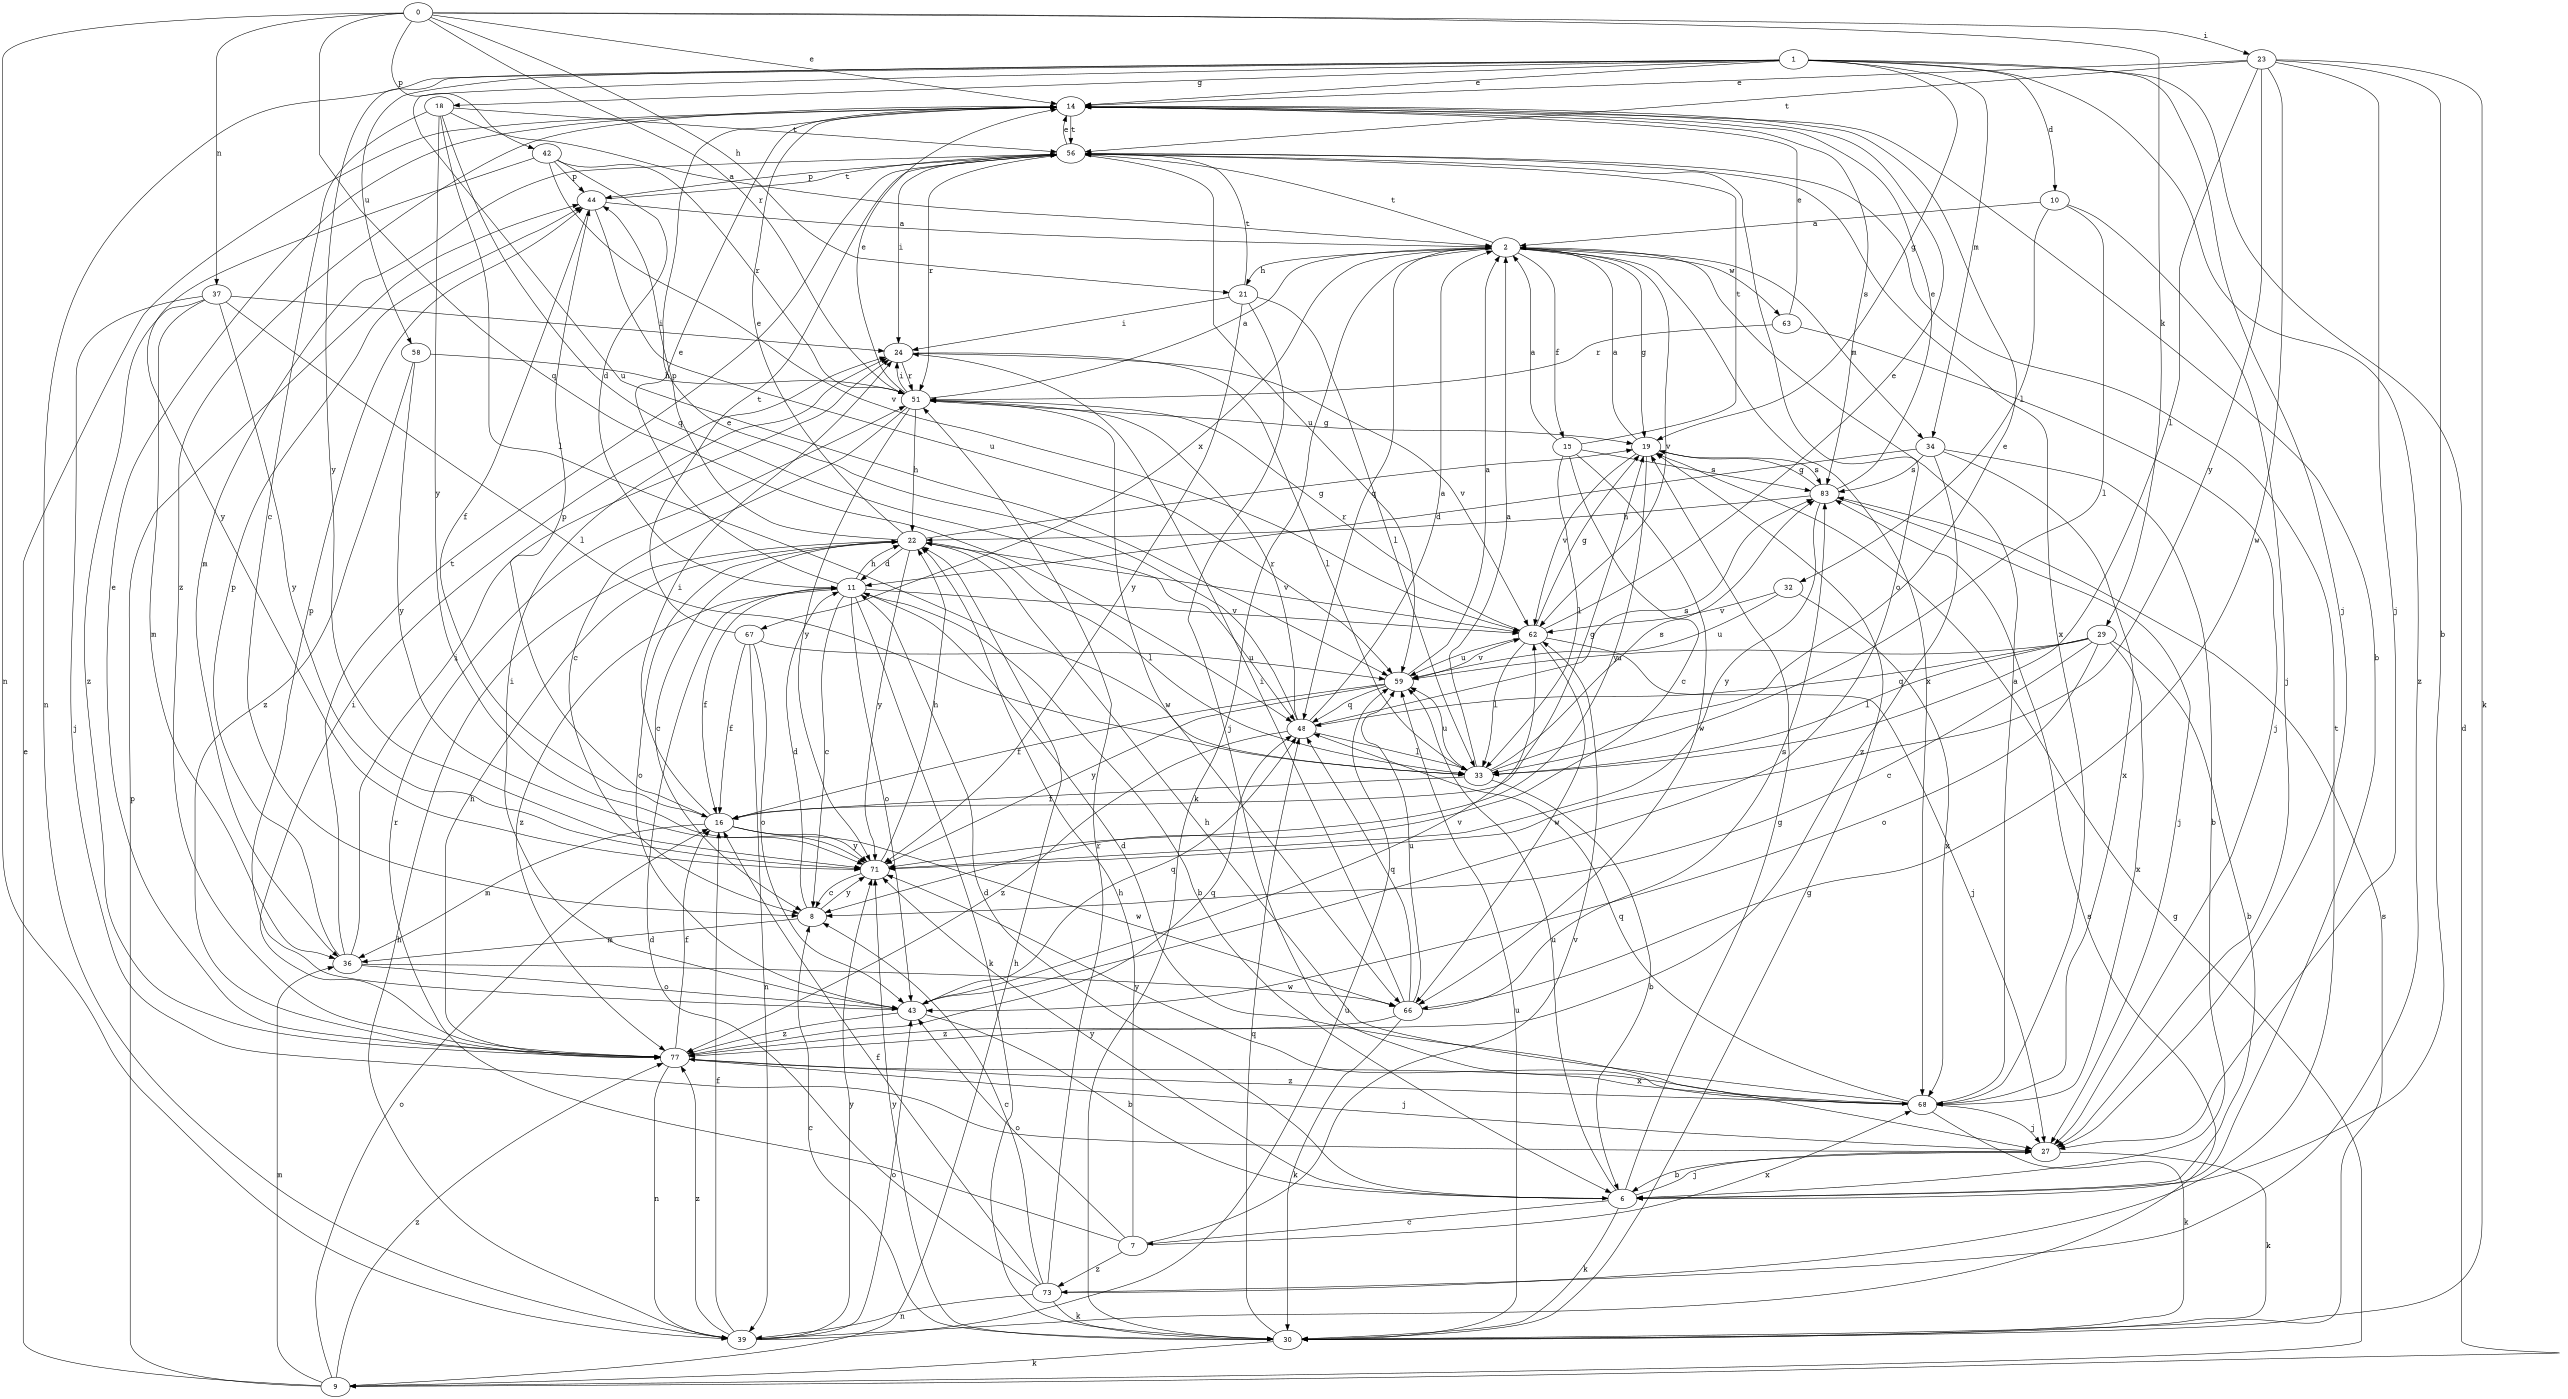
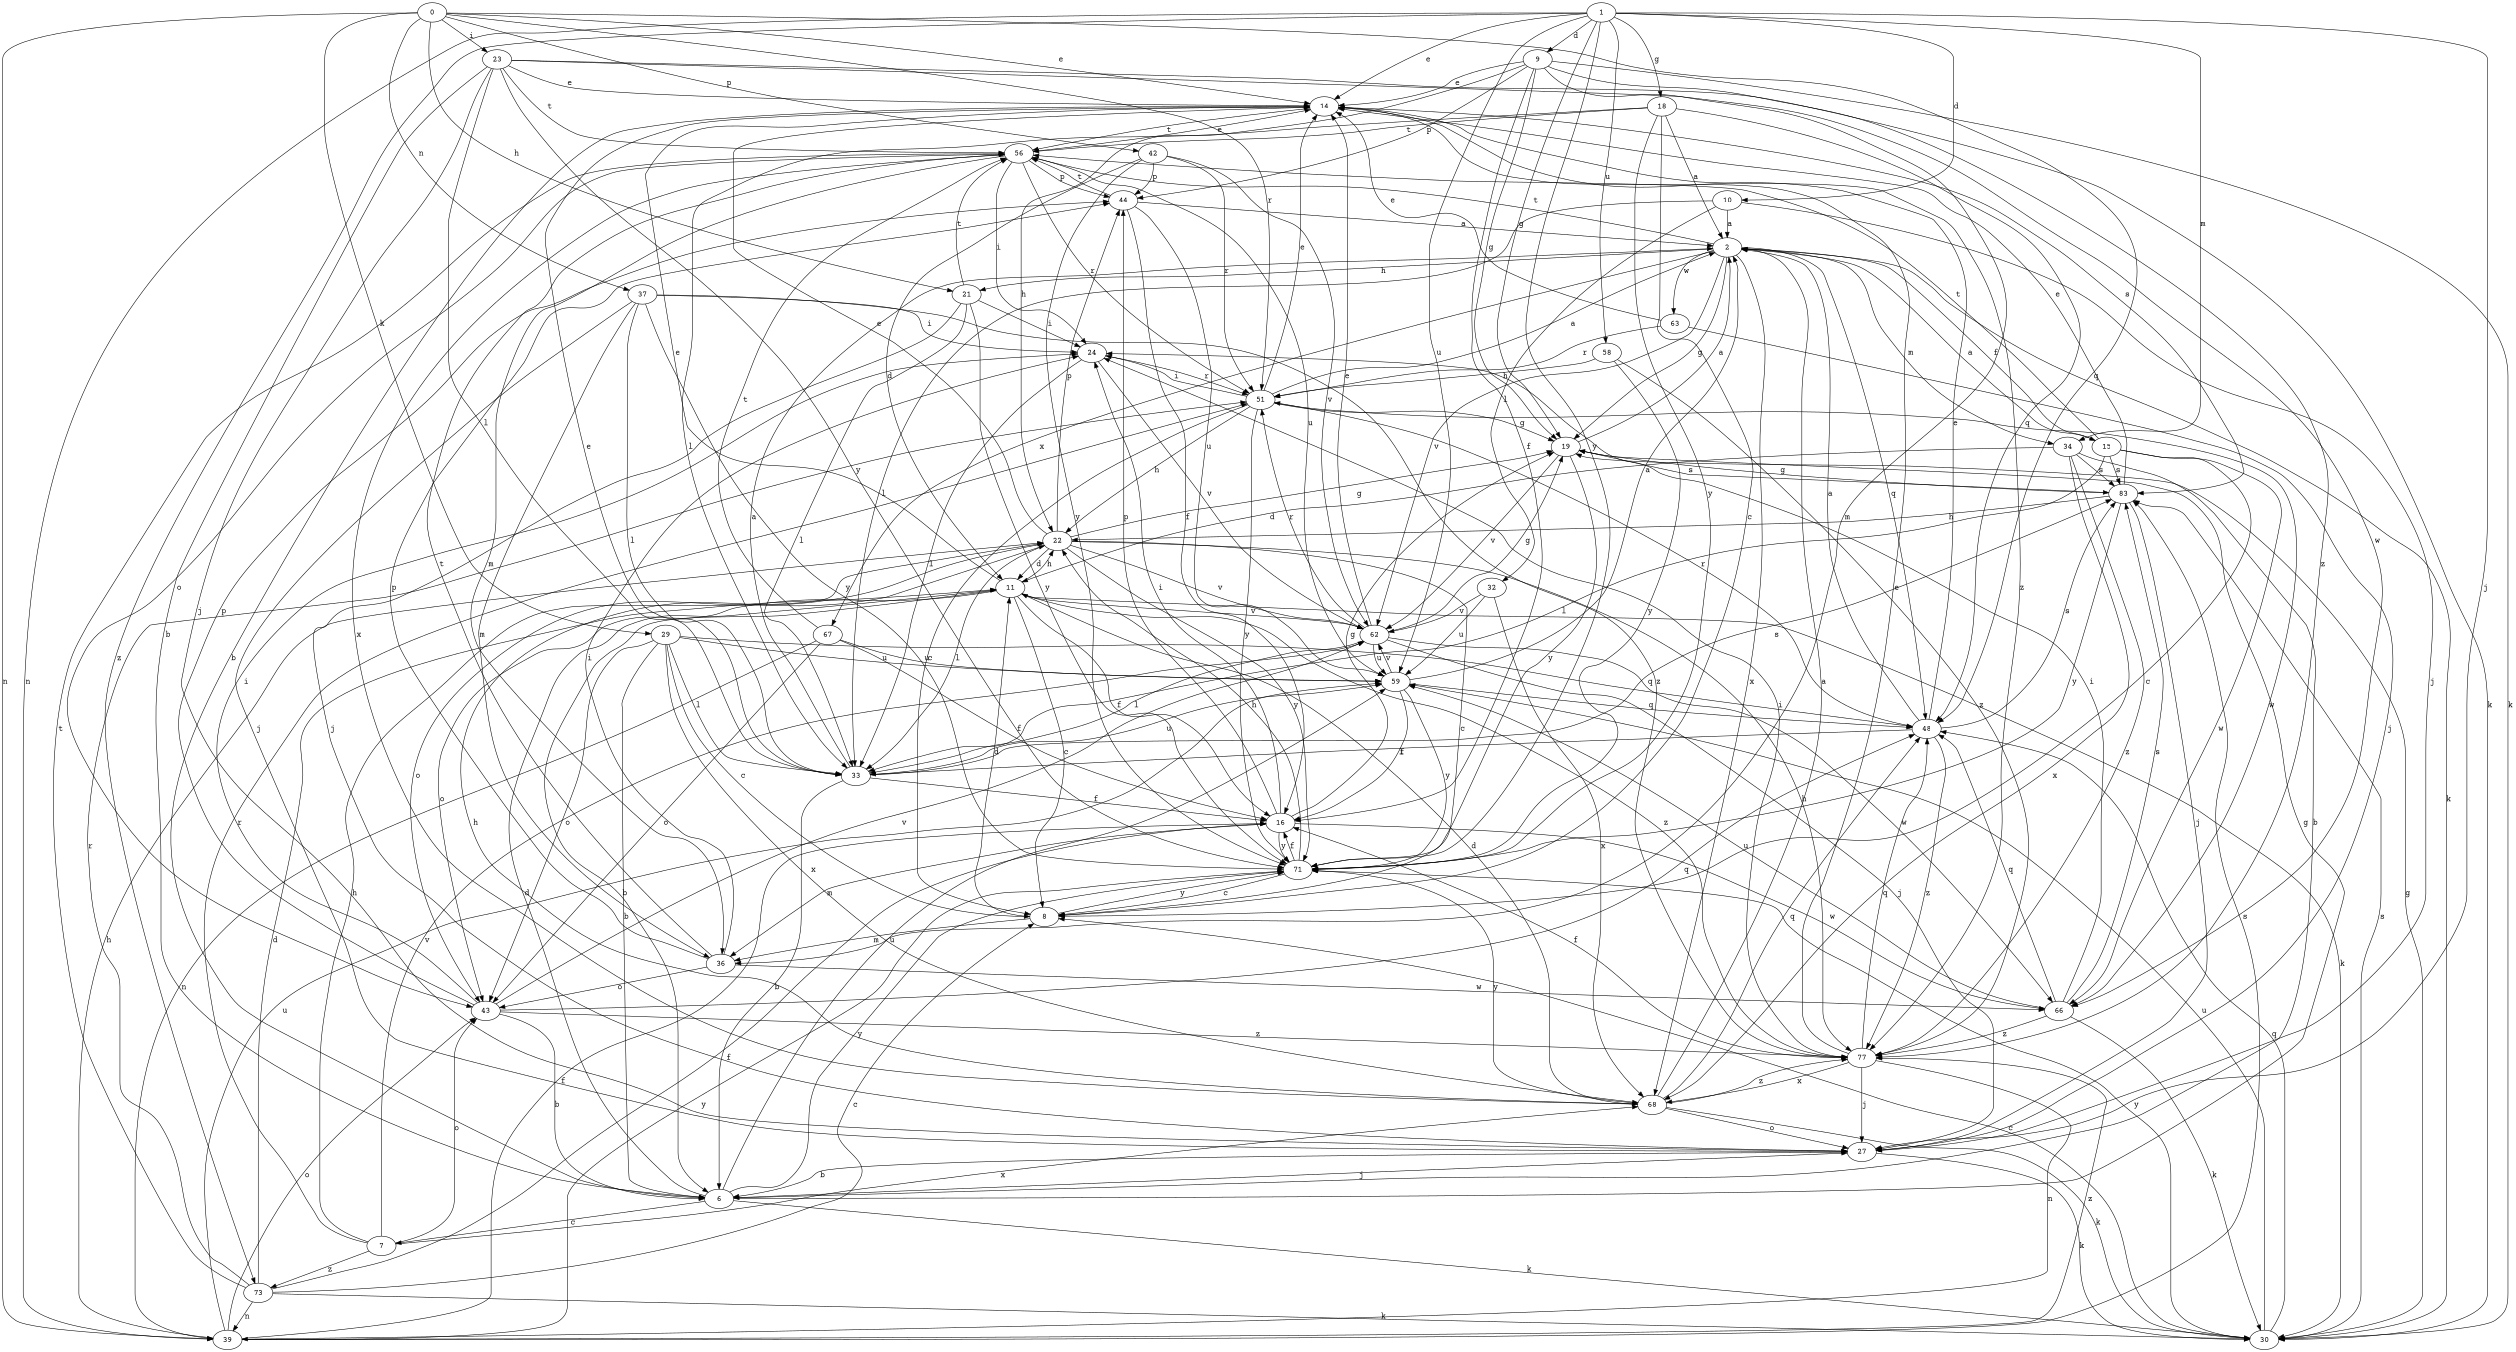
(477, 784) -> (1627, 625)
none -> (1290, 849)
(402, 1105) -> (1529, 447)
(2033, 1128) -> (1772, 1128)
(815, 1372) -> (2508, 435)
